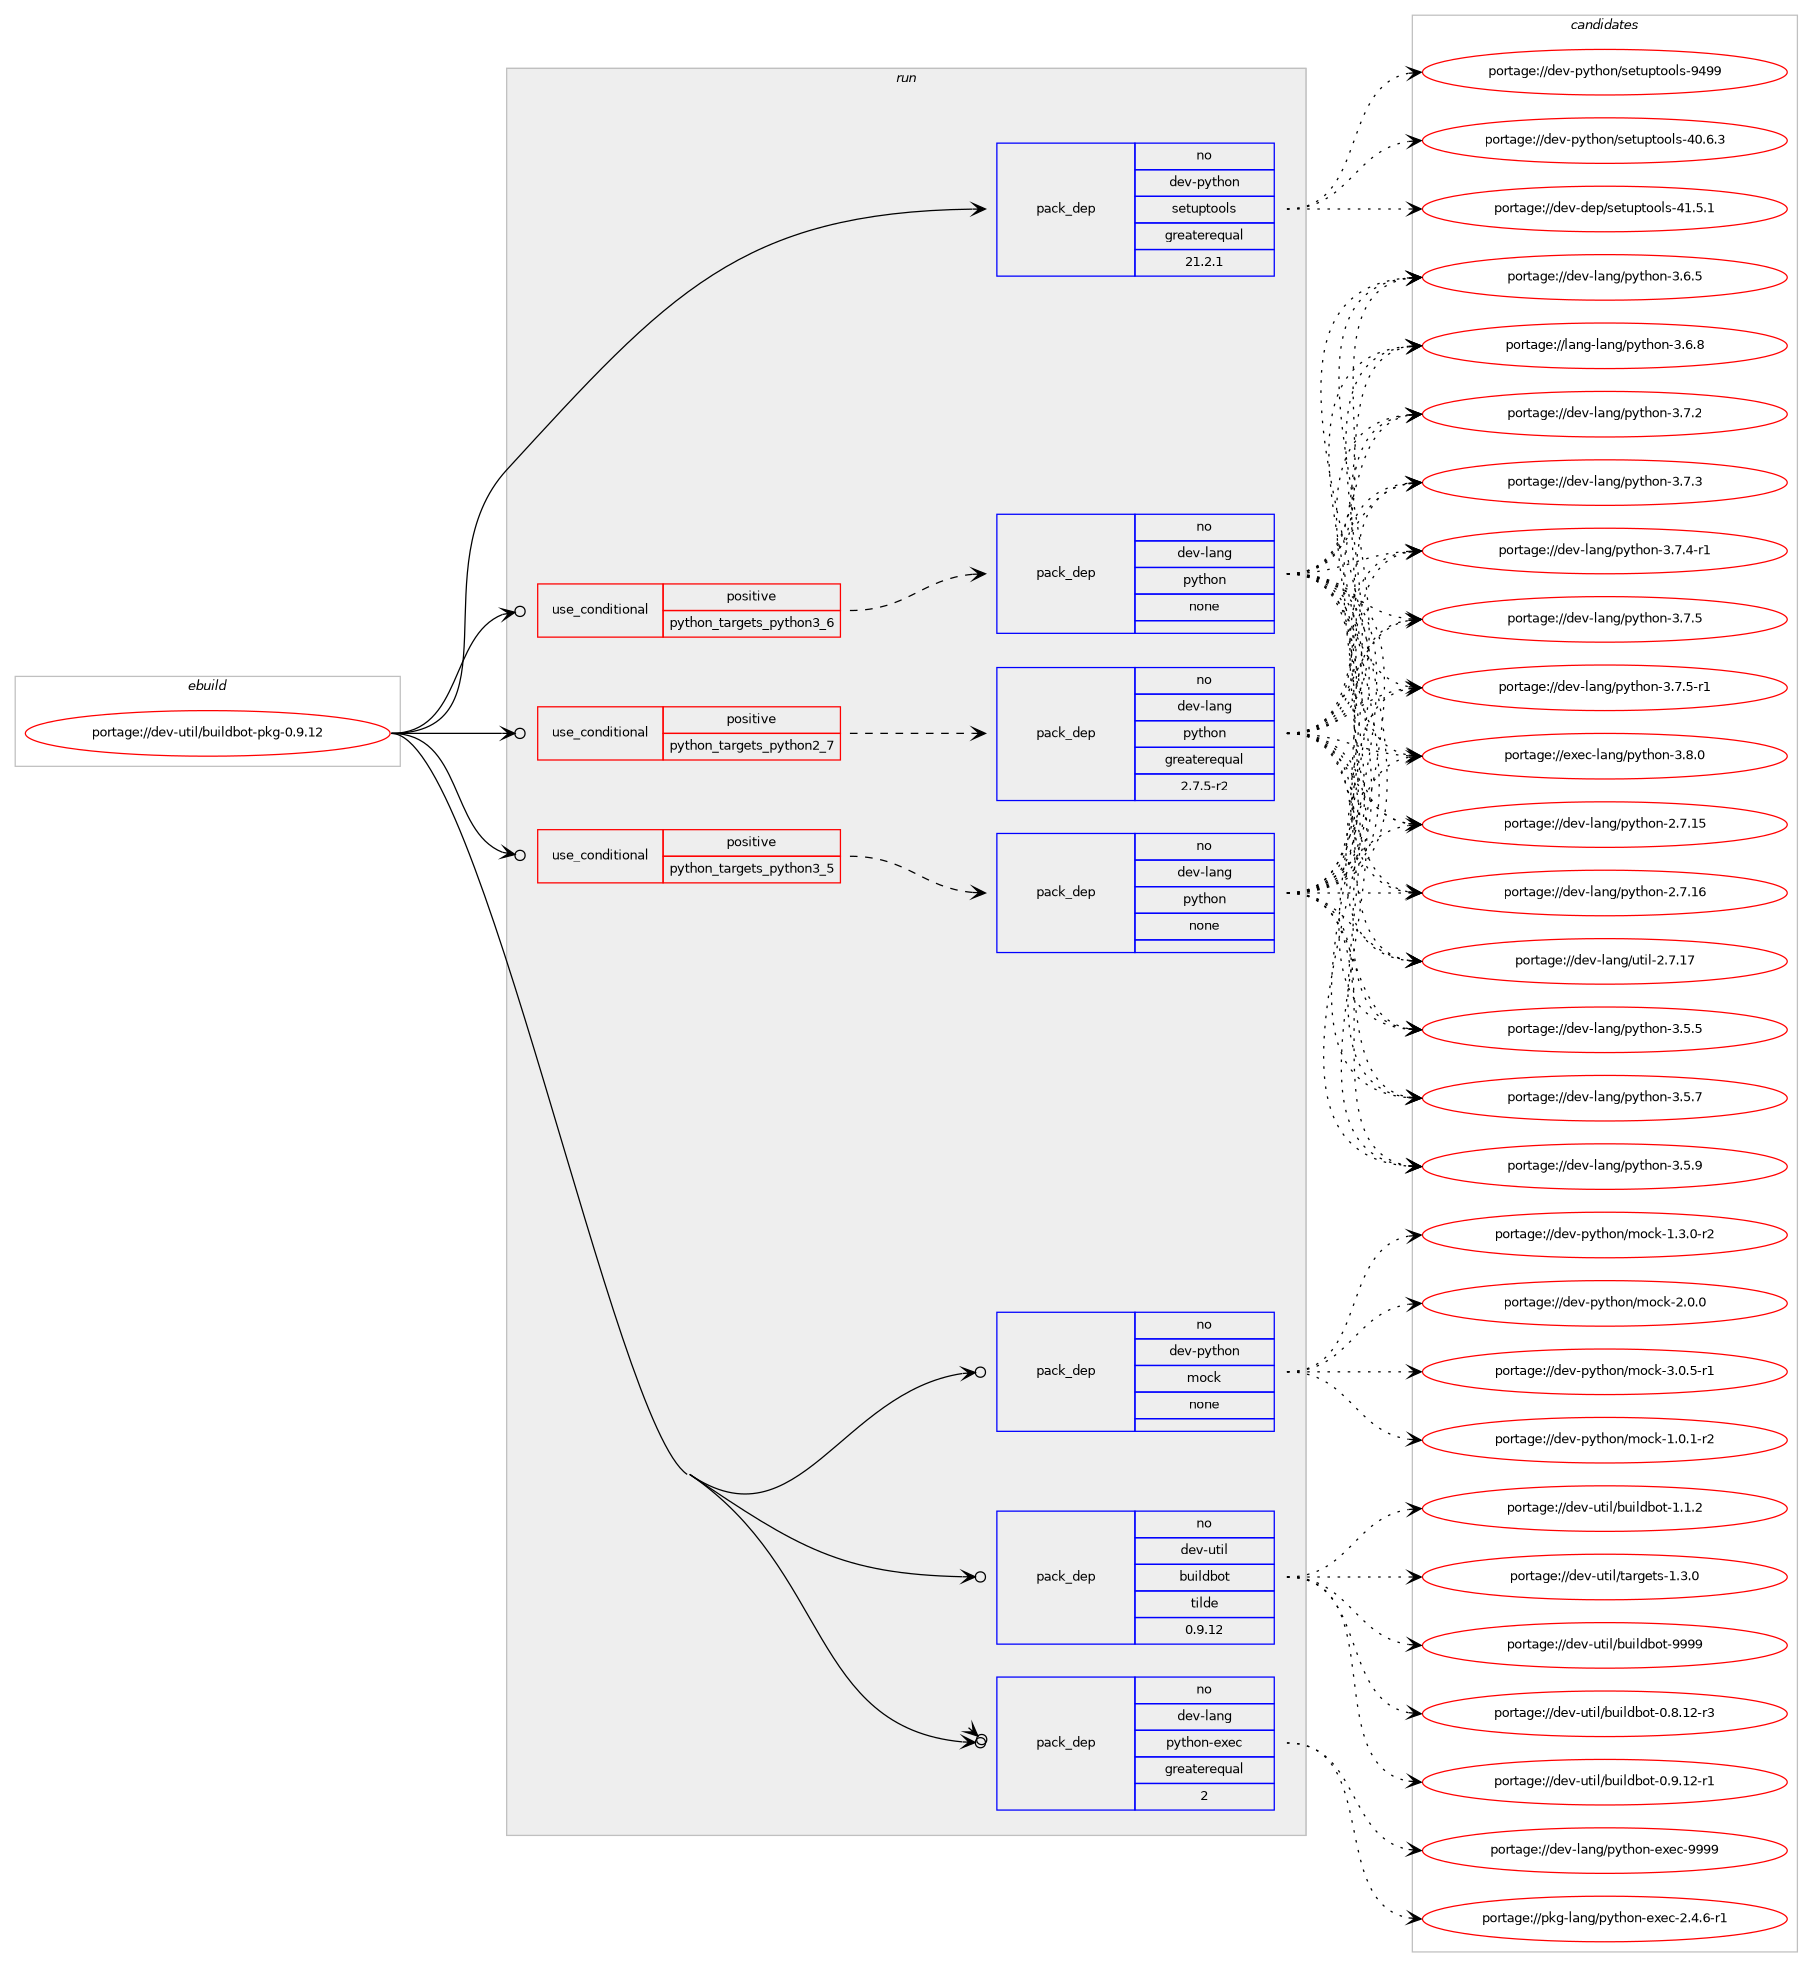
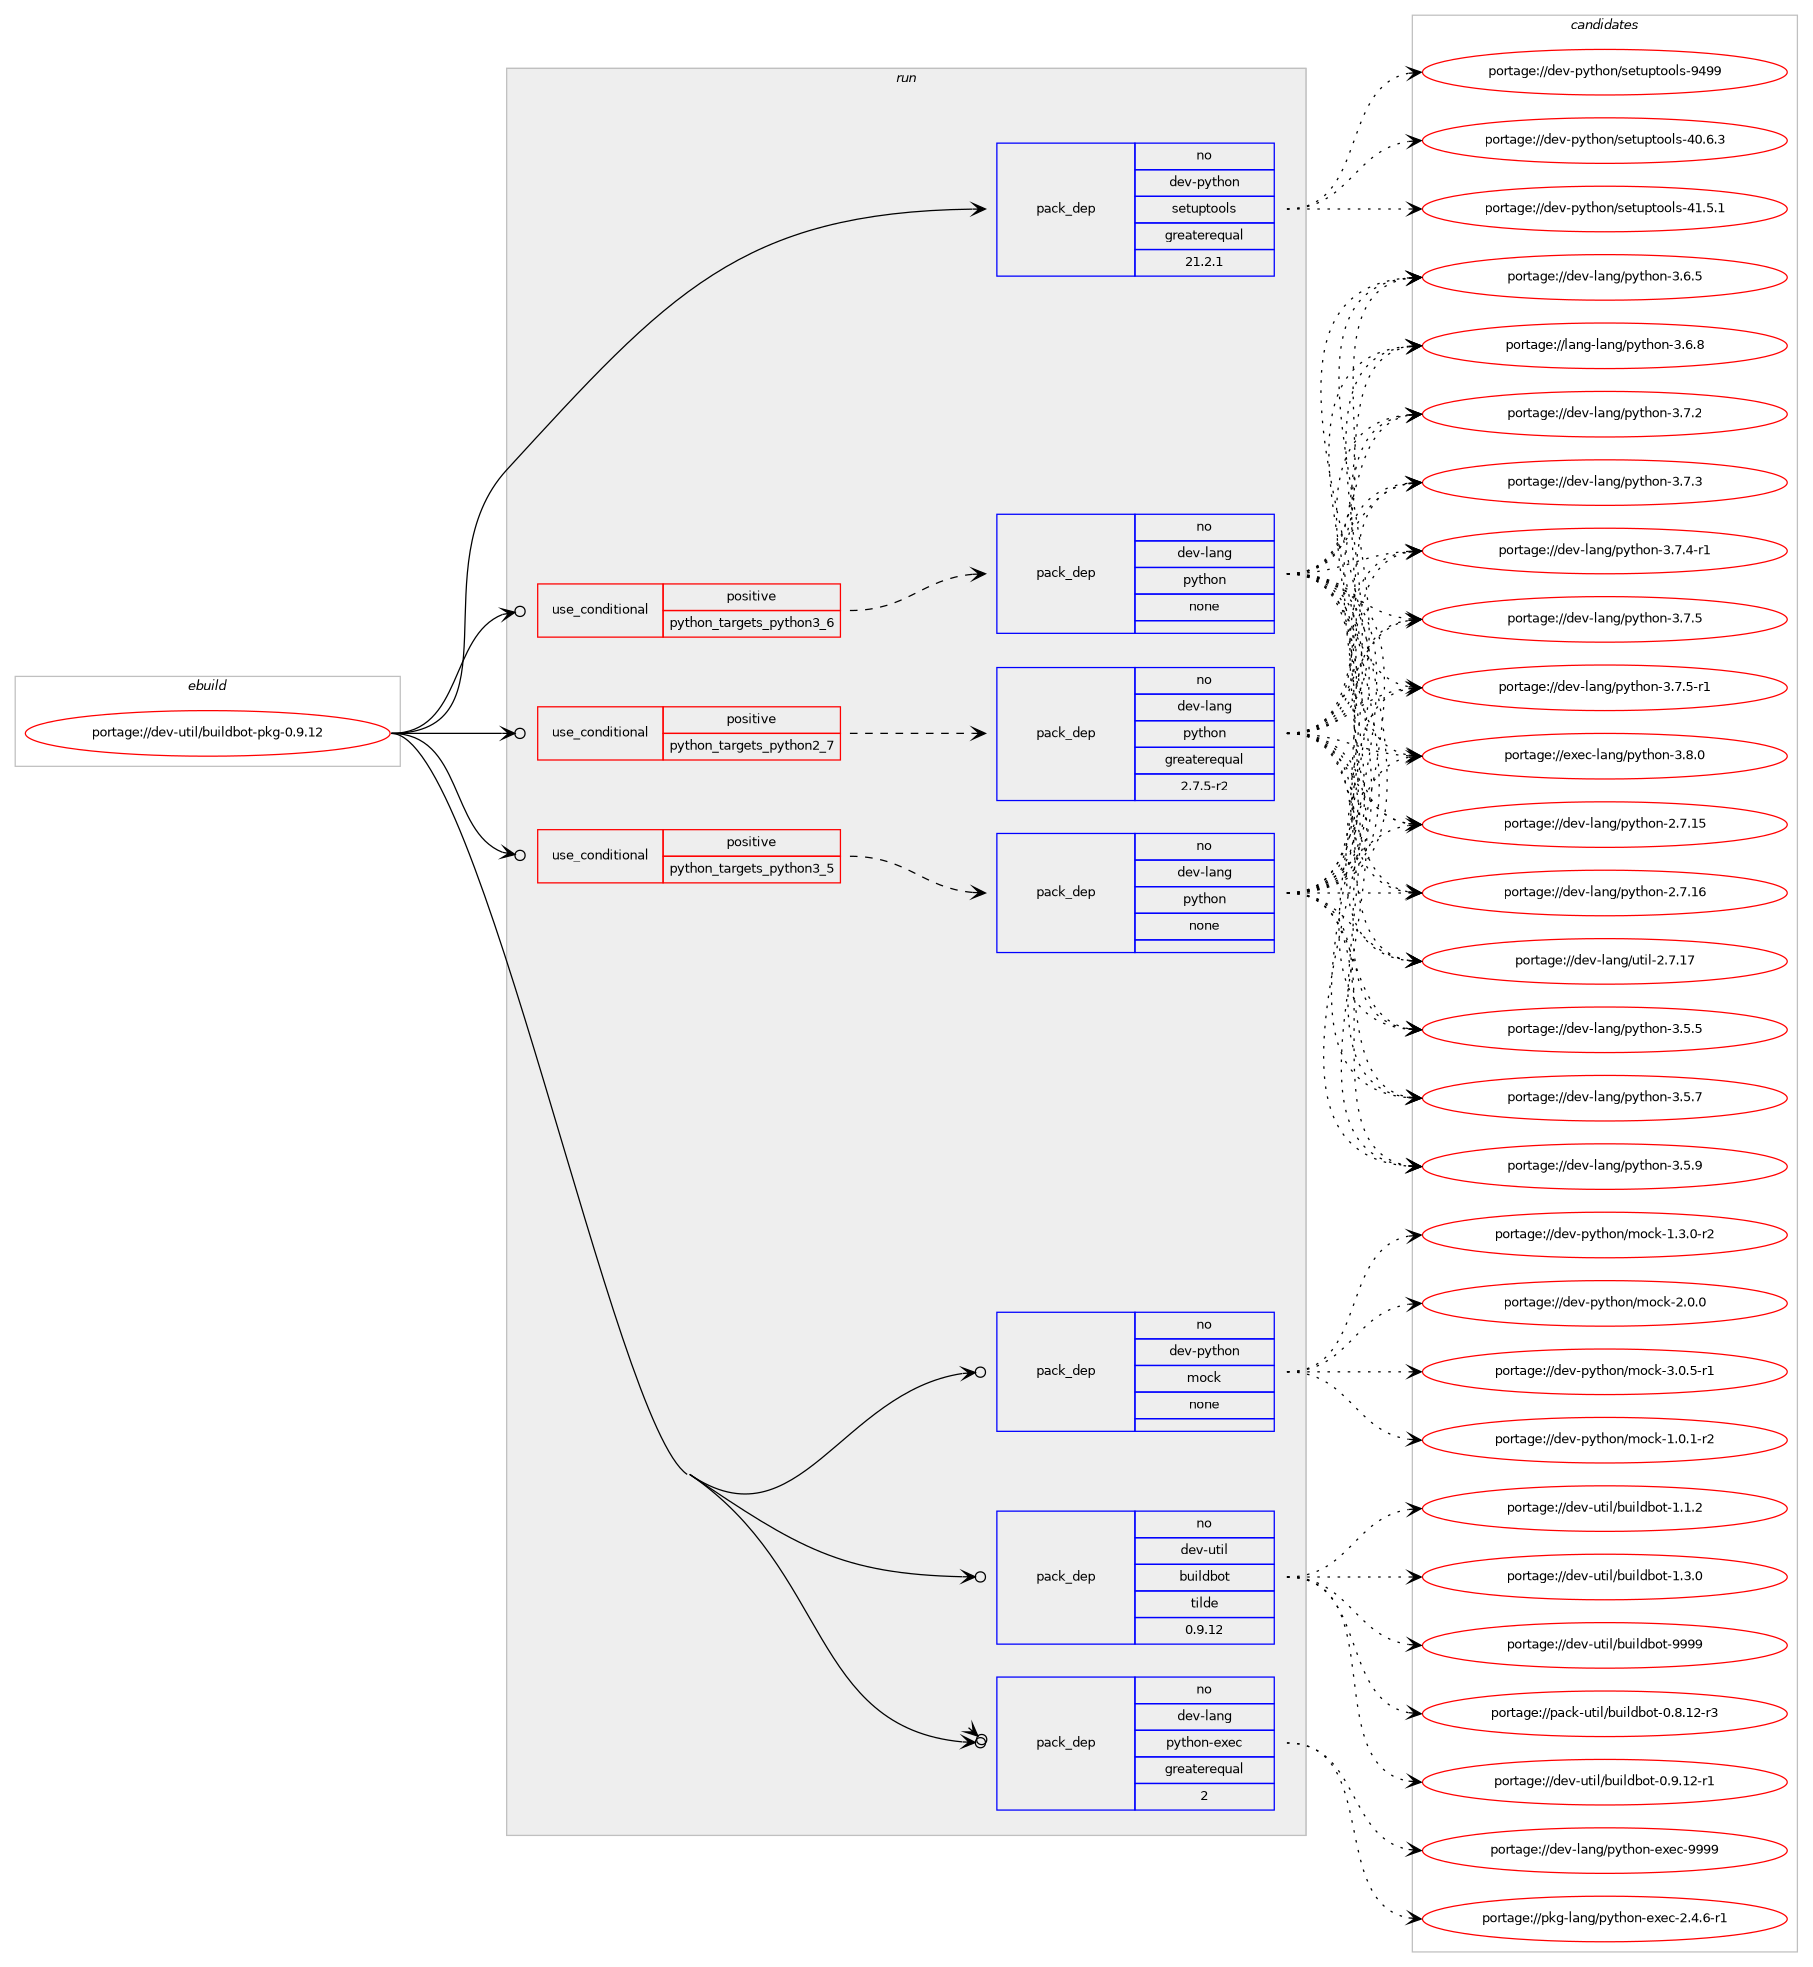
(1605, 209) -> (1605, 209)
(1605, 1577) -> (1605, 1577)
(1605, 1714) -> (1605, 1714)
